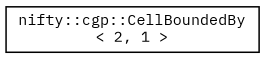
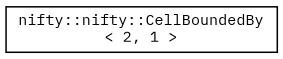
(133, 30) -> (142, 30)
